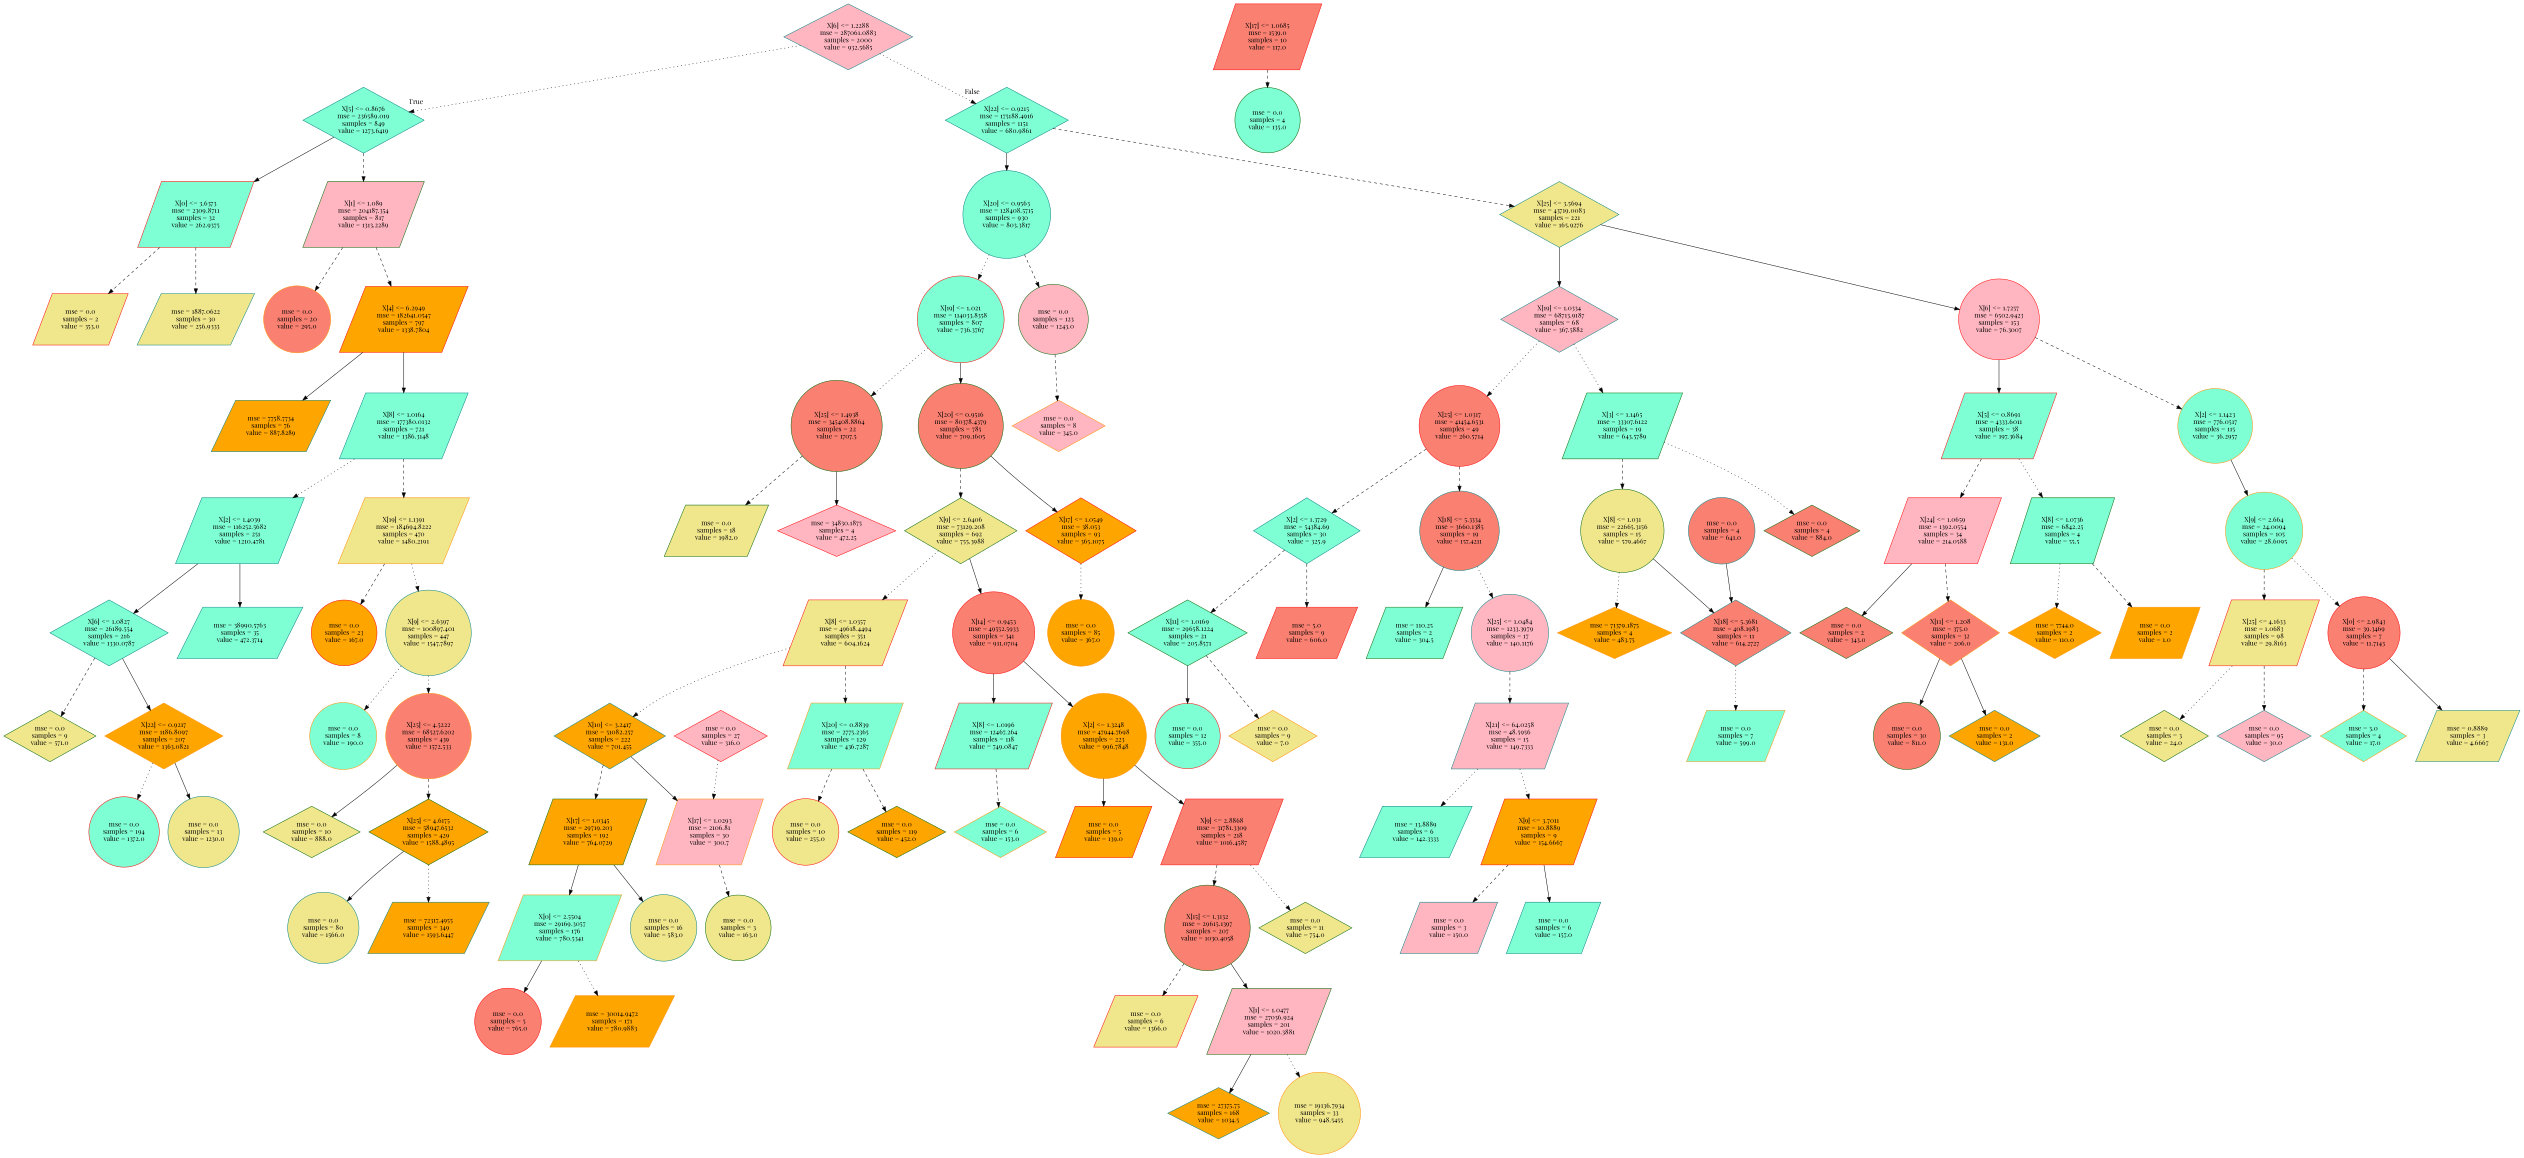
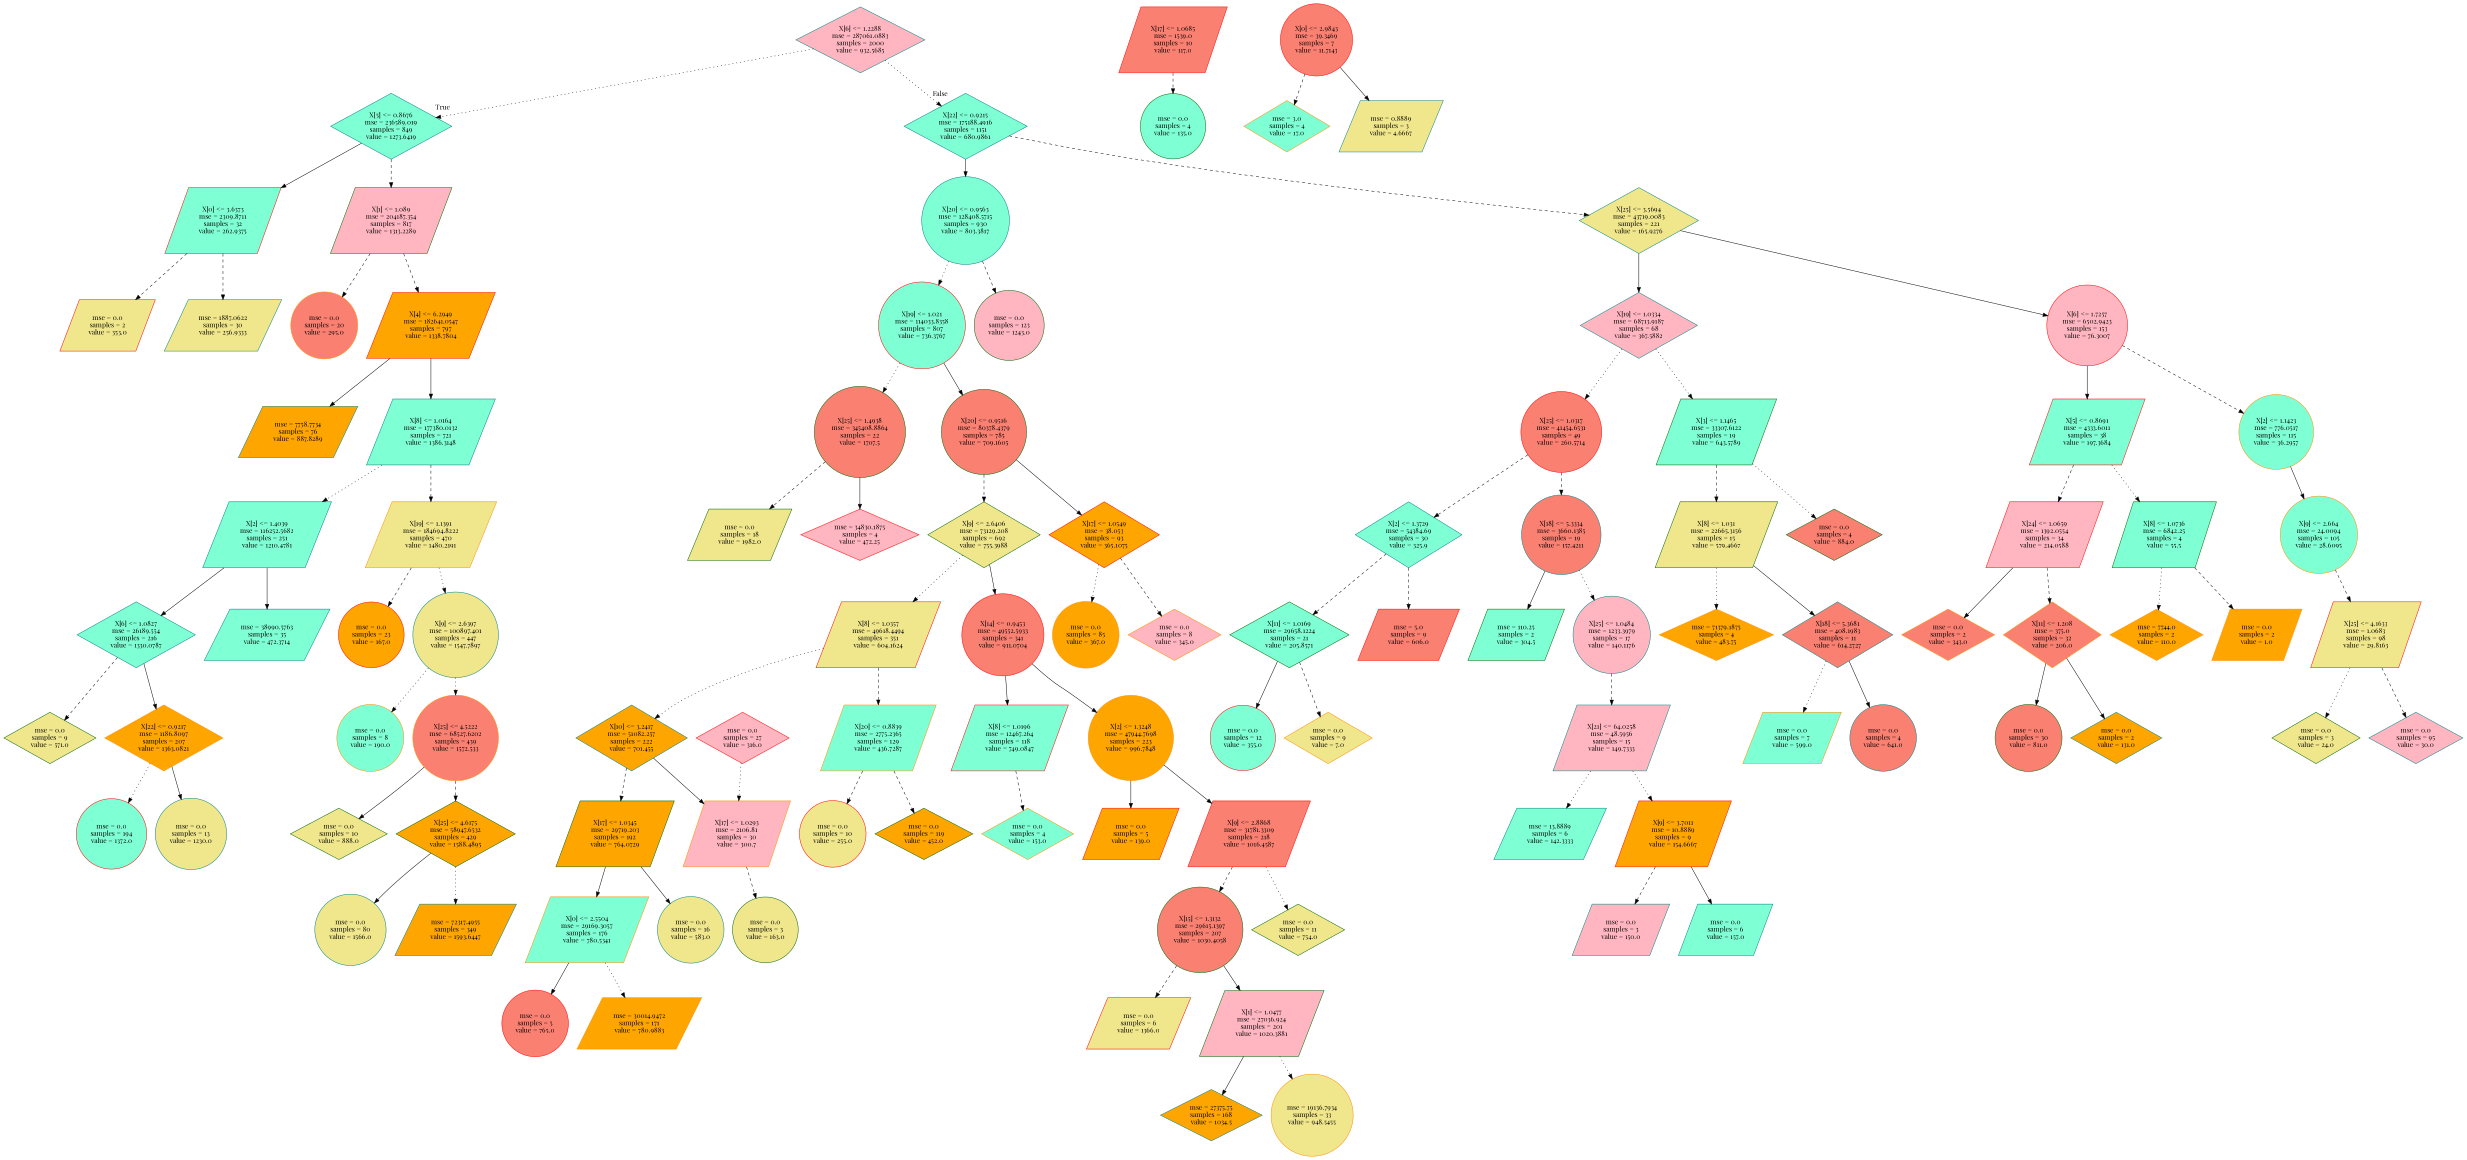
(1056, 375) -> (1140, 585)
(1622, 531) -> (1716, 535)
(2314, 580) -> none
(1729, 581) -> (1858, 682)
(1846, 633) -> (1948, 635)
(1000, 832) -> (1028, 834)
